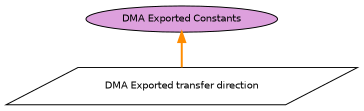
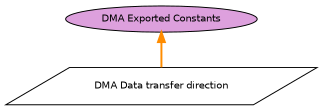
(182, 86) -> (161, 86)
